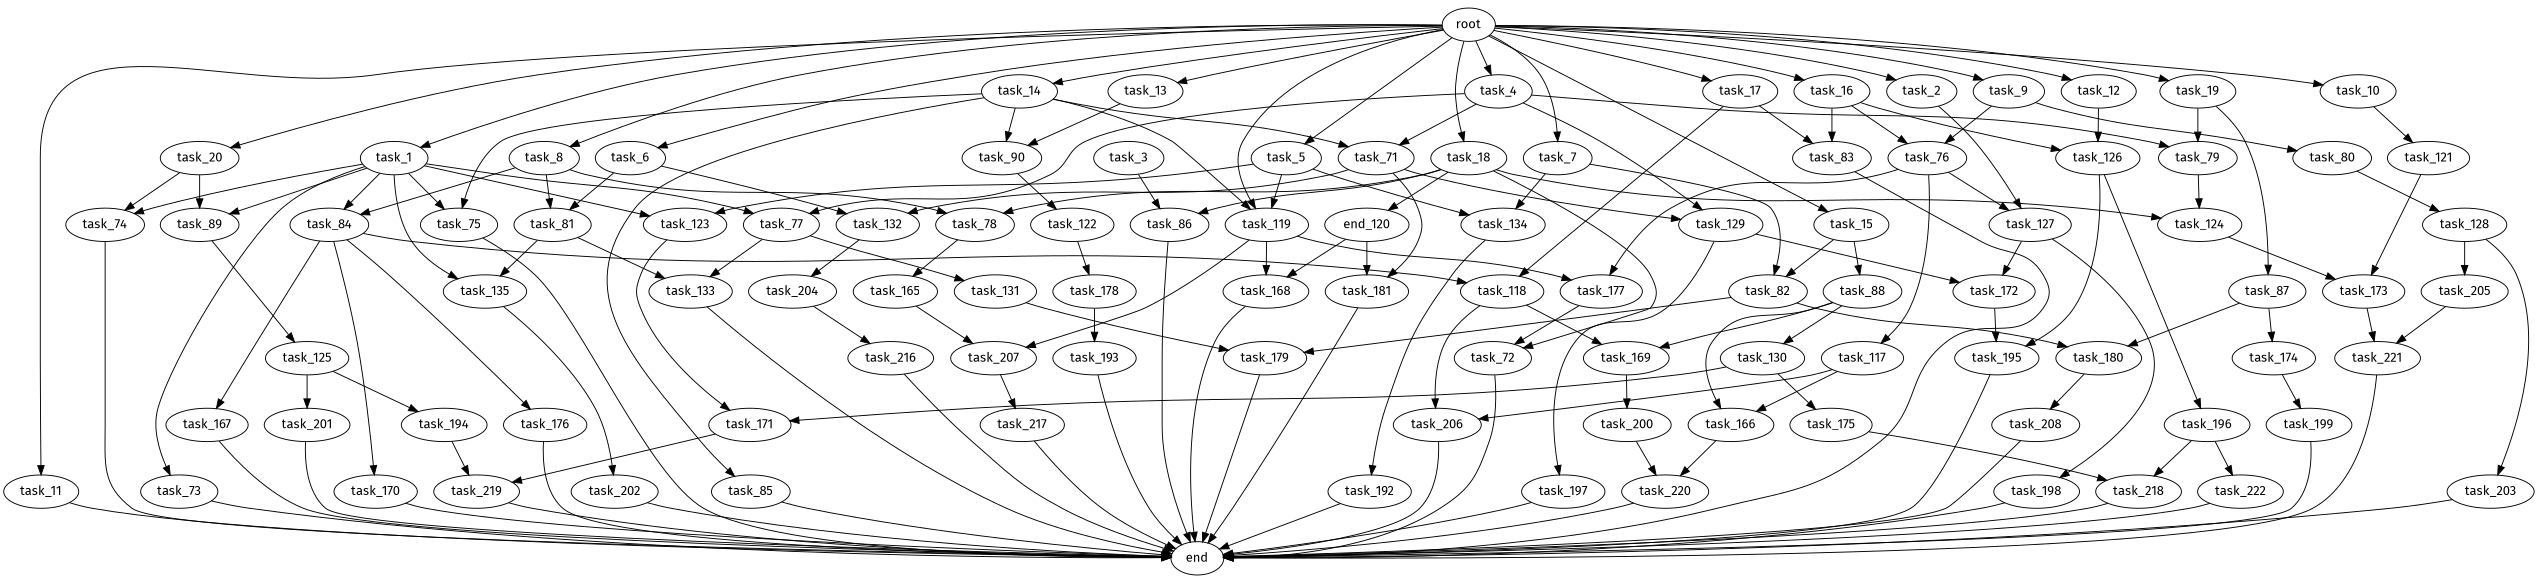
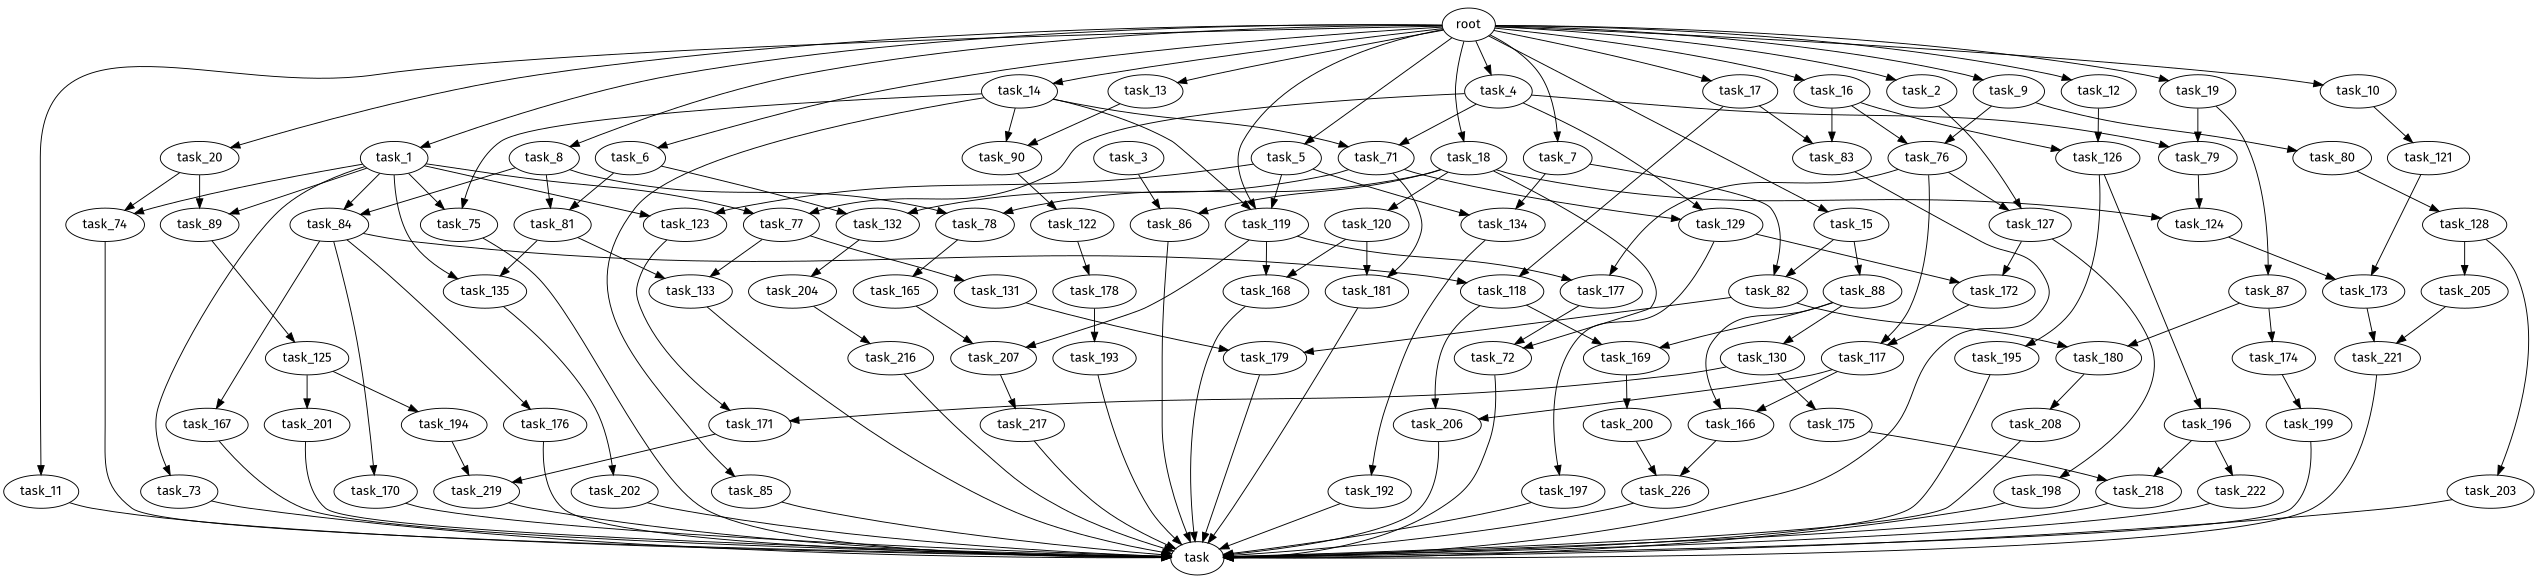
(1367, 225) -> (1367, 225)
(1995, 320) -> (1938, 320)
(1665, 492) -> (1665, 492)
(1197, 558) -> (1197, 558)
